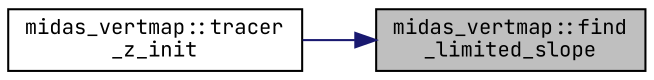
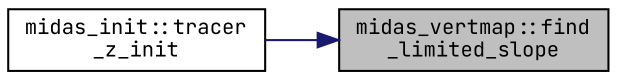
(155, 40) -> (137, 40)
